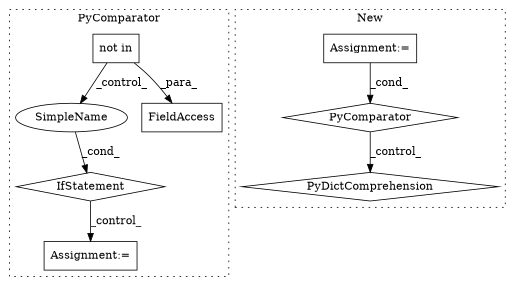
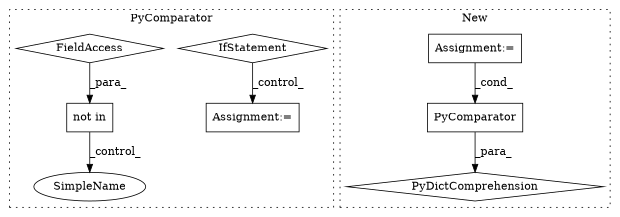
(152, 79) -> (90, 79)
(182, 118) -> (90, 48)
(370, 118) -> (475, 118)
(80, 149) -> none
(396, 152) -> (493, 152)
